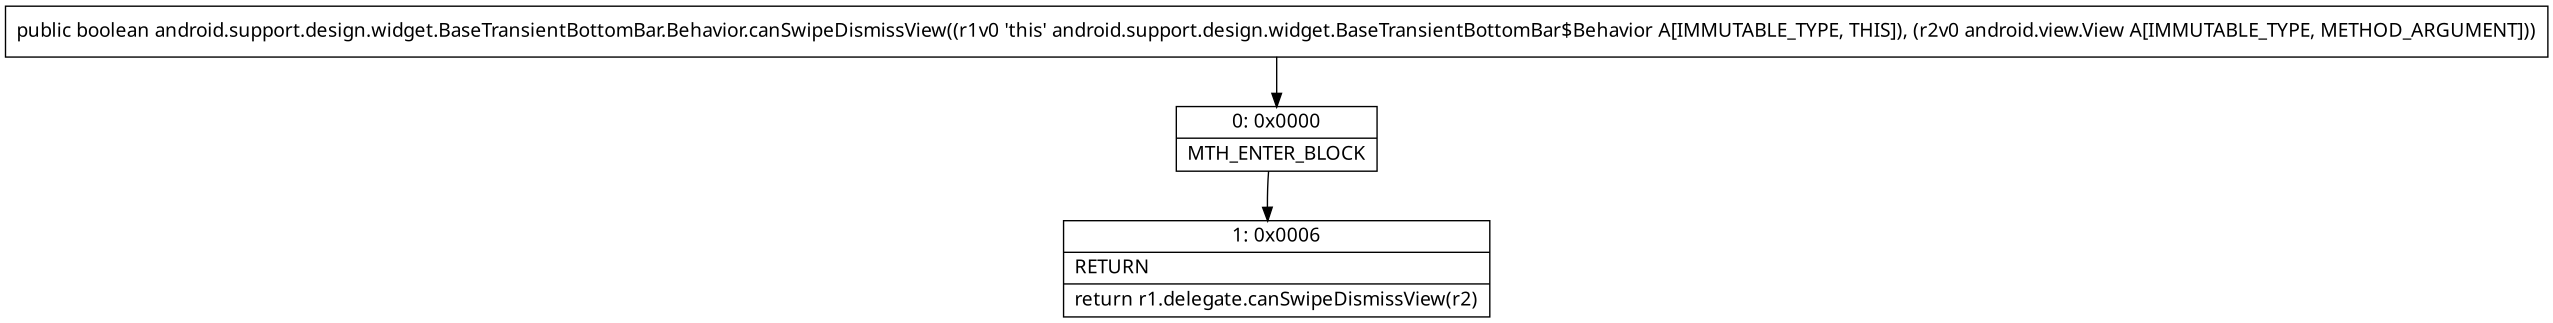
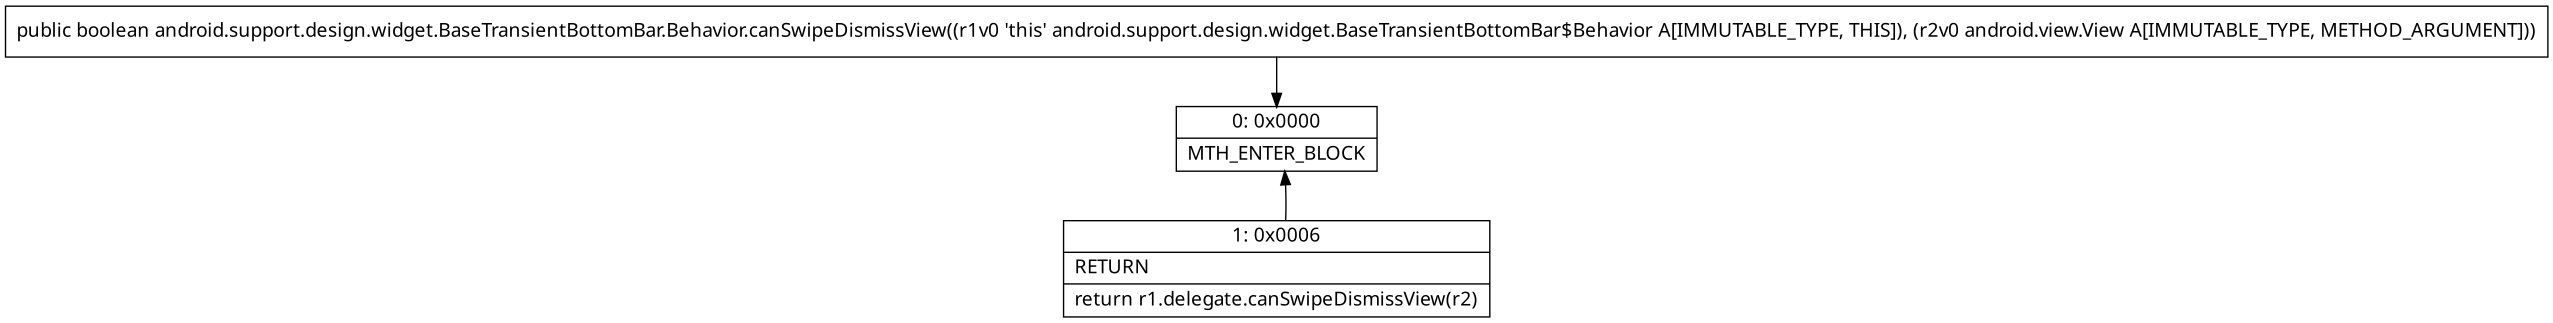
(1268, 189) -> (1286, 203)
